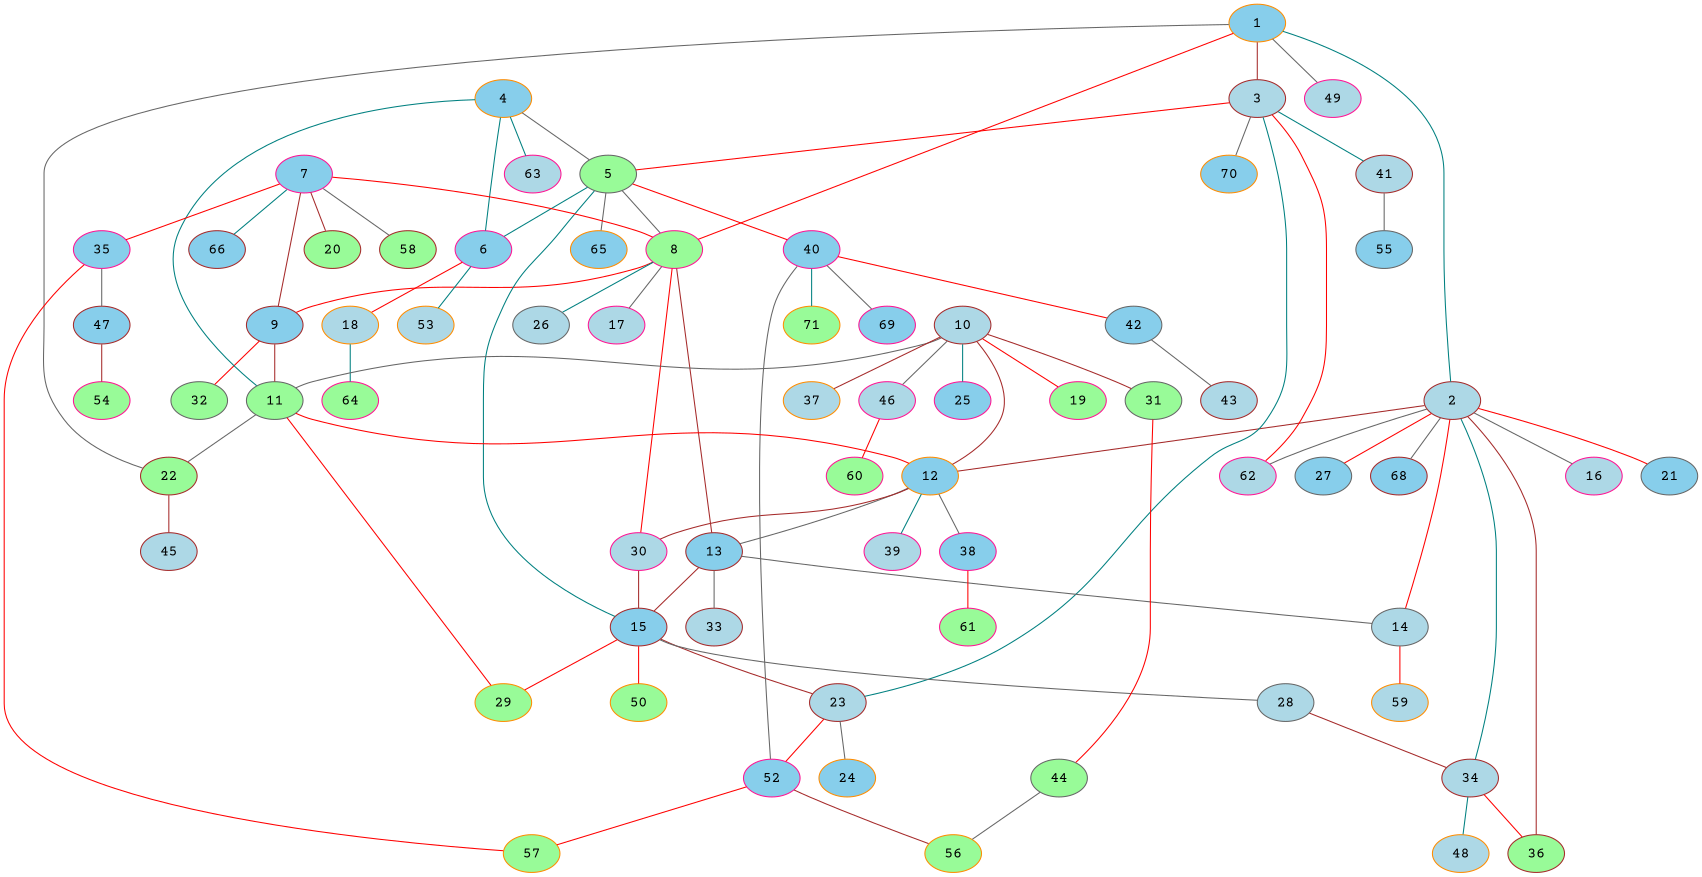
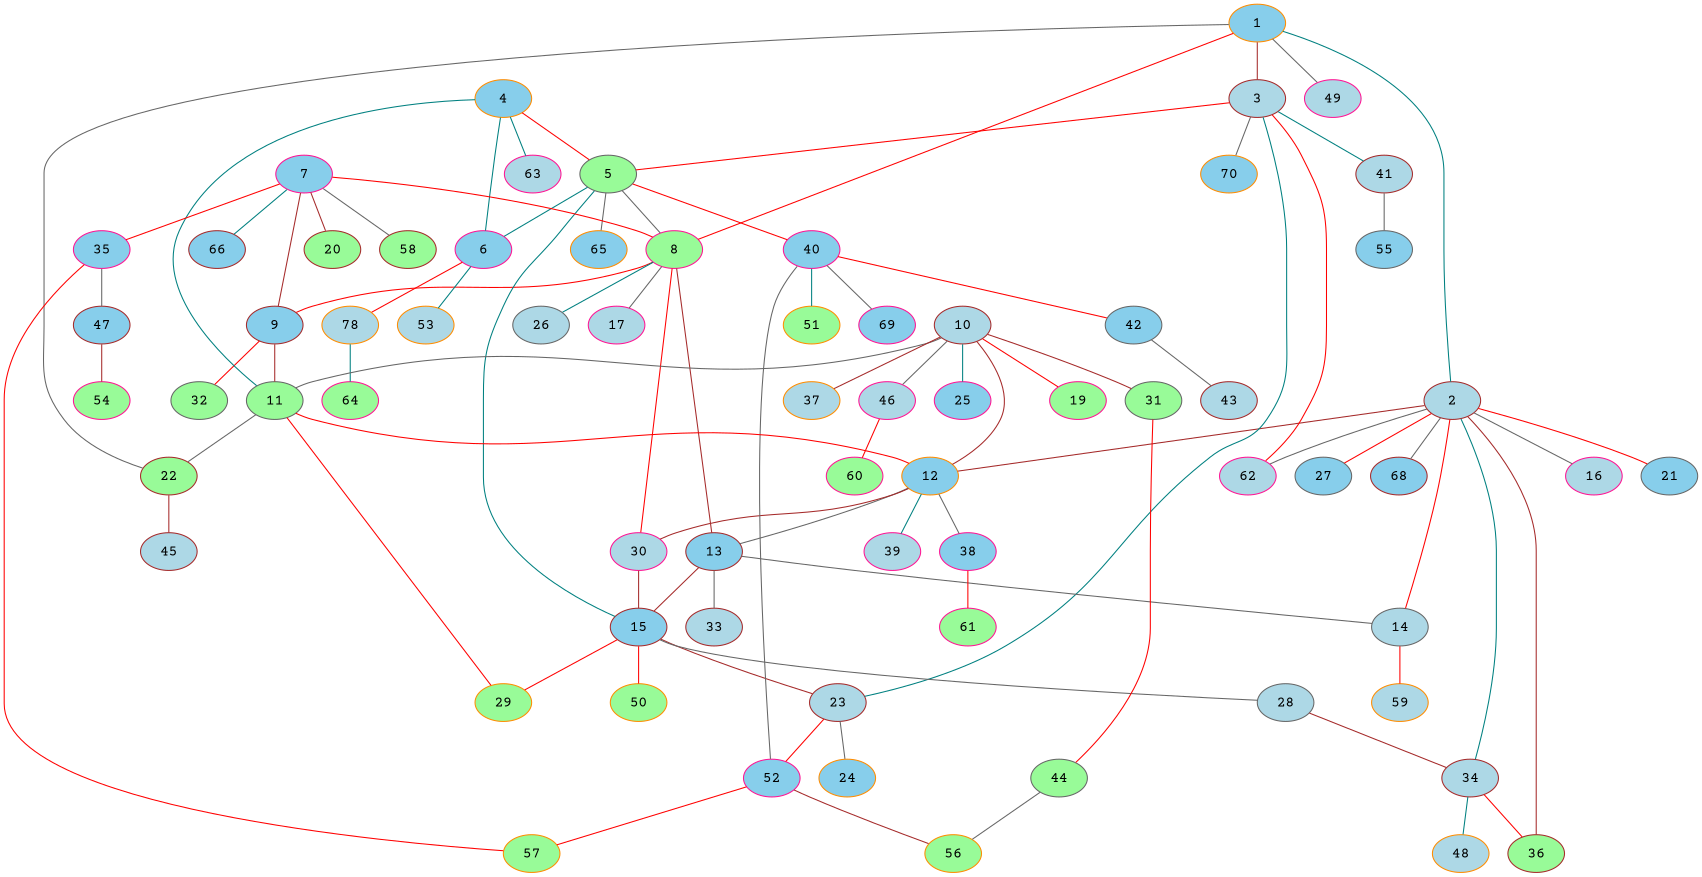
(556, 136) -> (556, 136)
(350, 325) -> (350, 325)
(812, 325) -> (812, 325)
